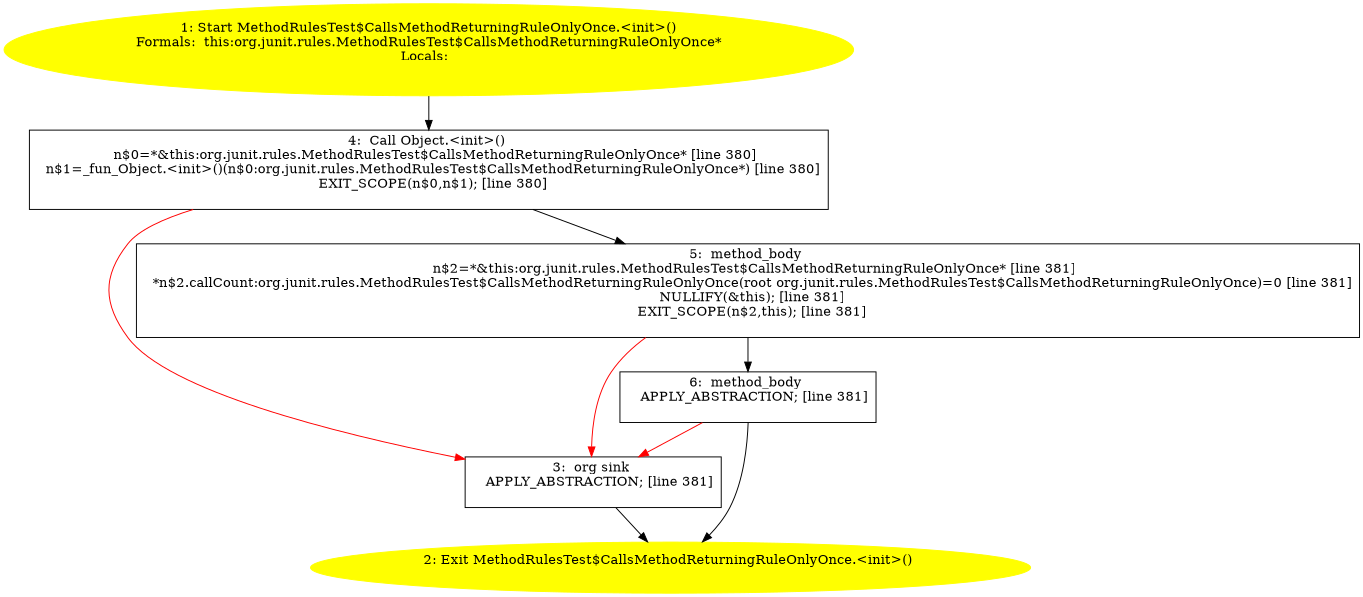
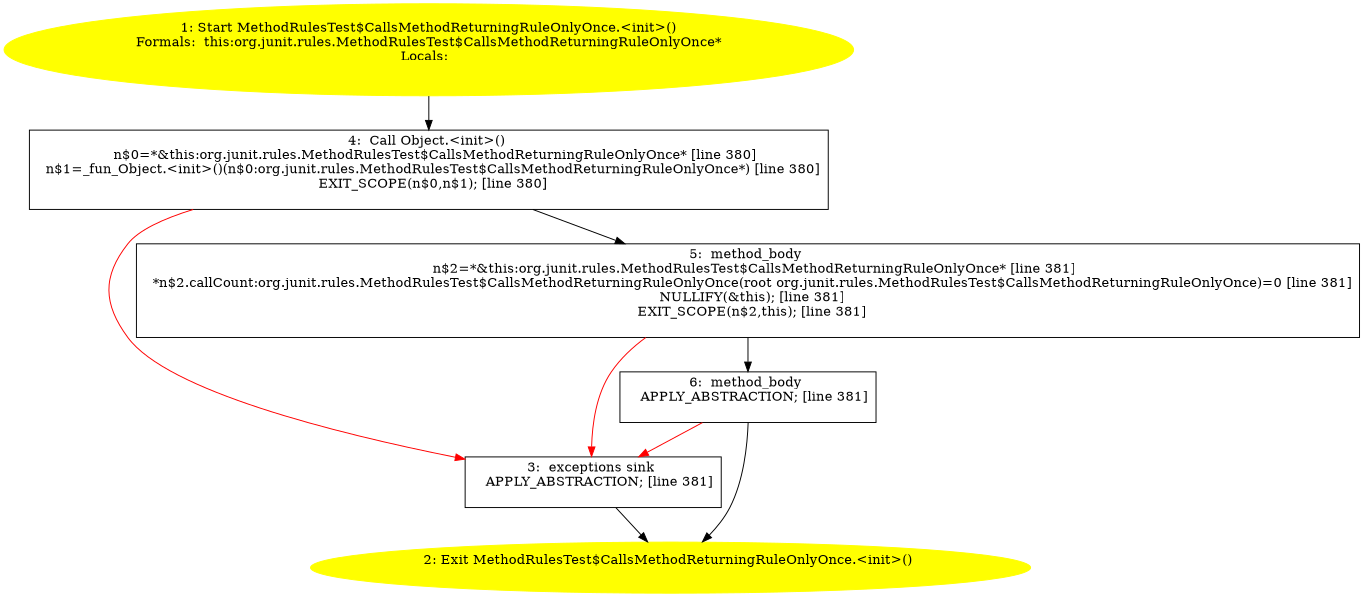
(593, 482) -> (593, 482)
